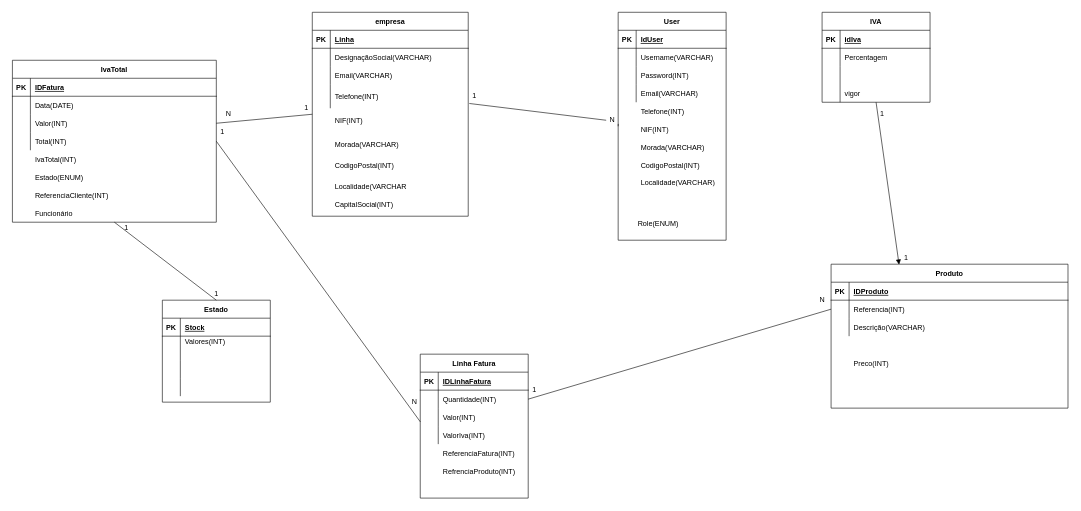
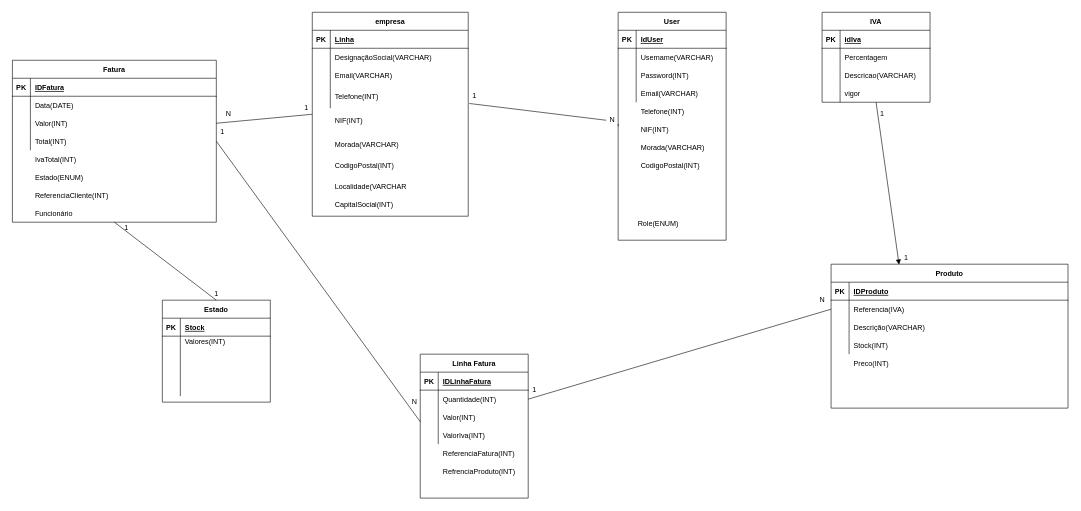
(114, 70) -> (114, 70)
none -> (885, 75)
(681, 182) -> none
(883, 310) -> (883, 310)
none -> (959, 345)
